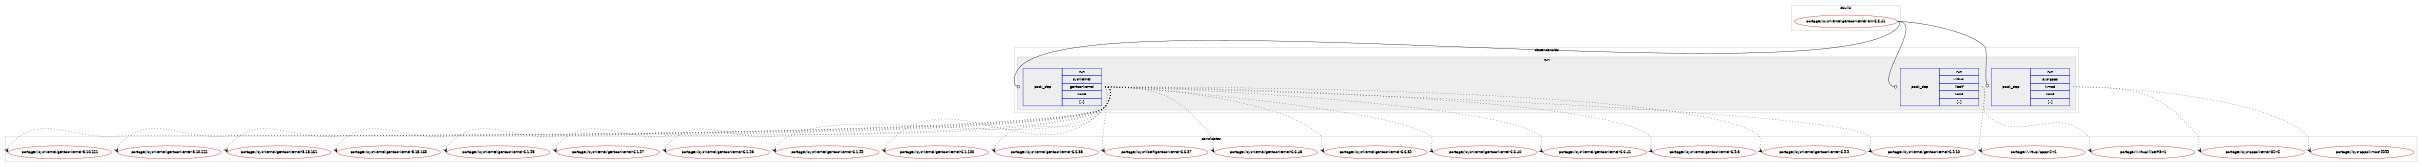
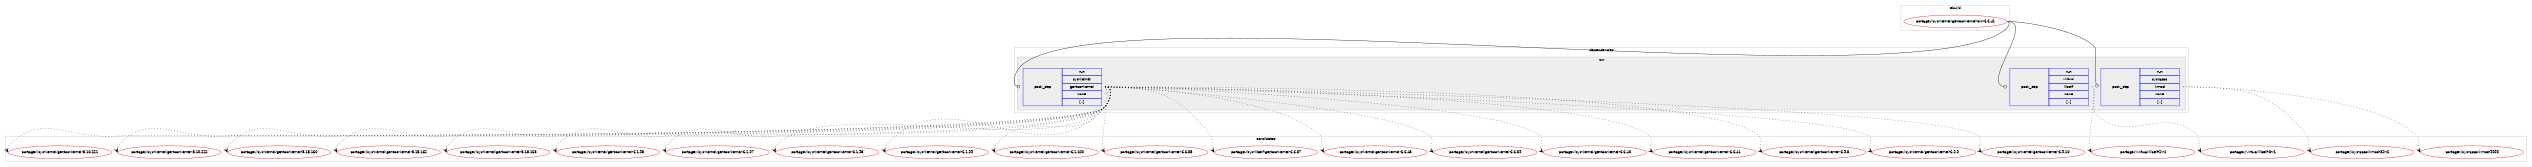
(279, 152) -> (279, 152)
none -> (389, 152)
(2034, 152) -> (2143, 152)
(2253, 152) -> (2362, 152)
